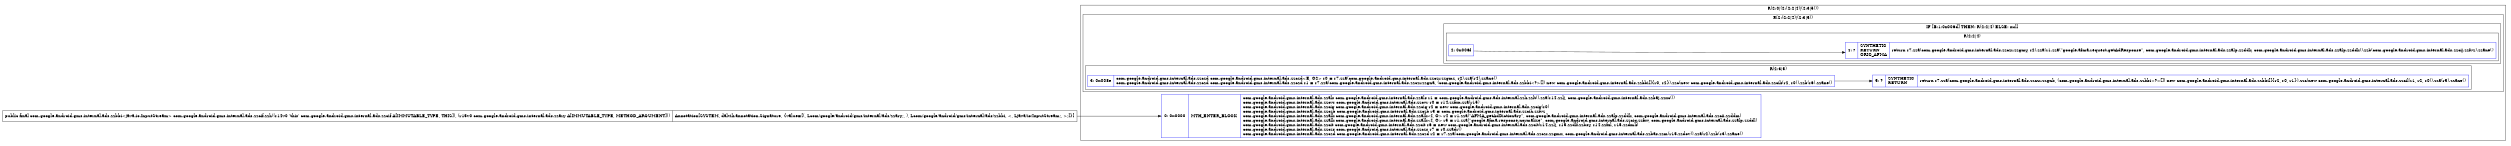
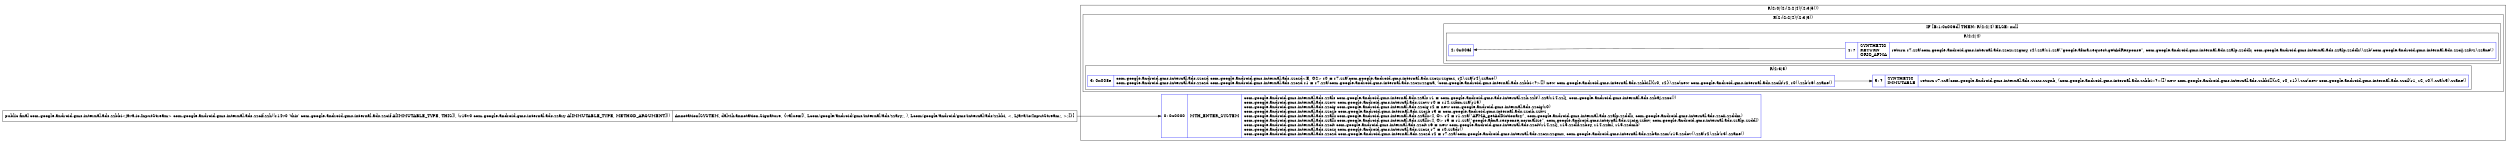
(1658, 52) -> (1661, 49)
(1898, 83) -> (1902, 83)
(1214, 116) -> (1215, 116)
